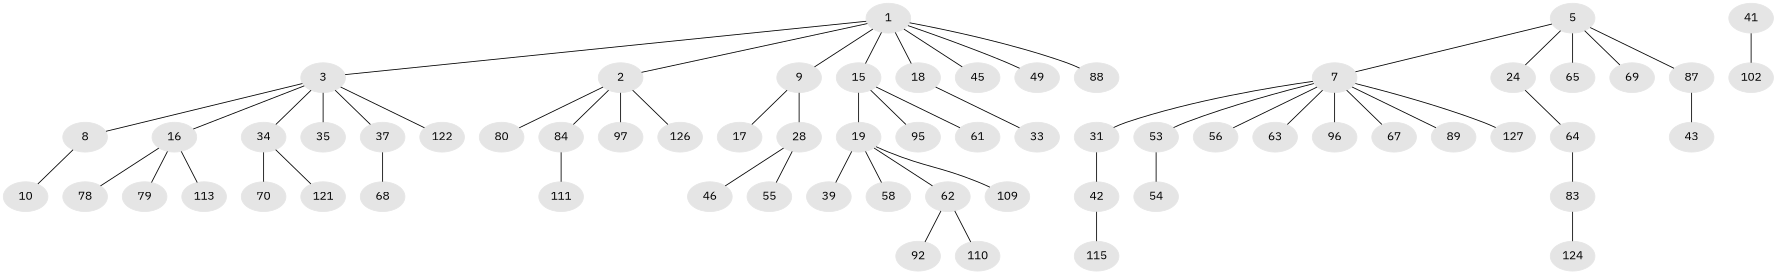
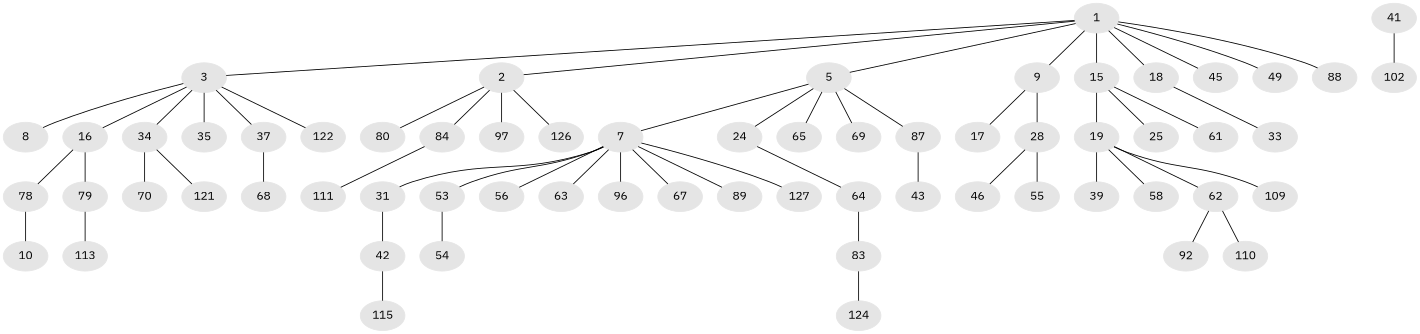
none -> (963, 48)
(918, 137) -> (1156, 137)
(55, 167) -> (26, 227)
(189, 167) -> (85, 227)
